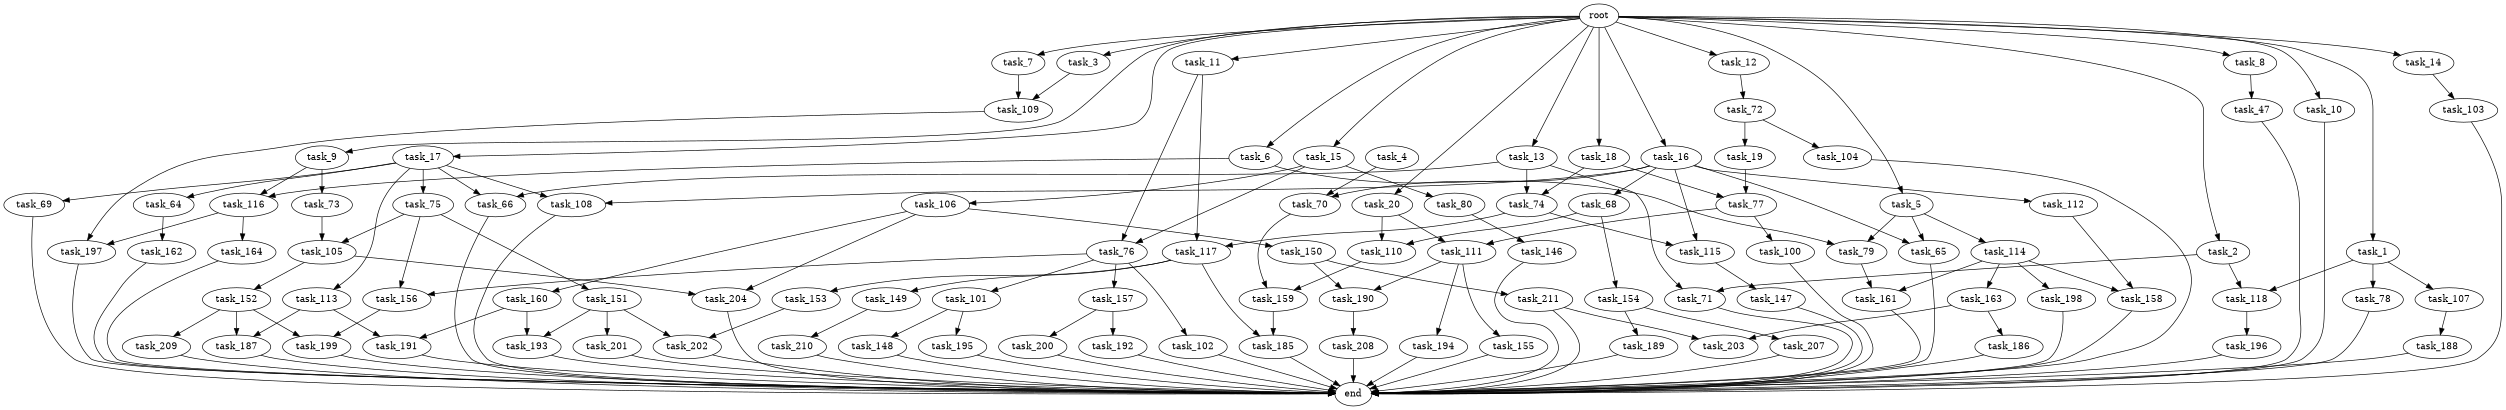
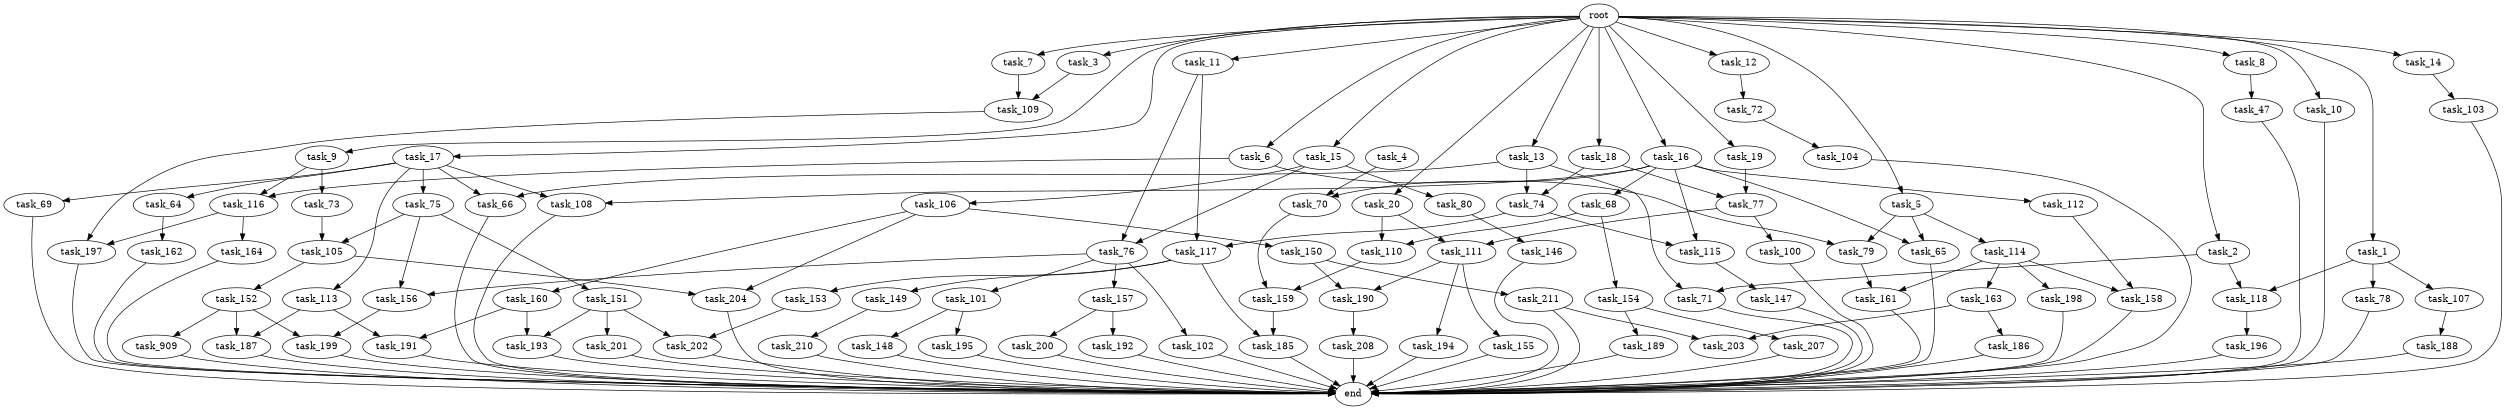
(1745, 131) -> (1669, 84)
(156, 347) -> (156, 347)
